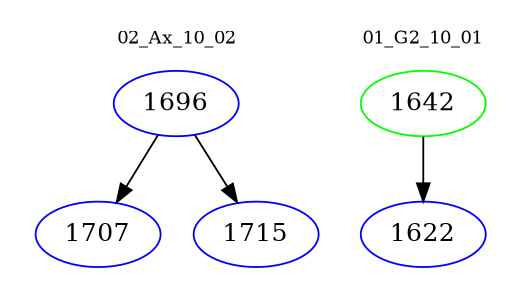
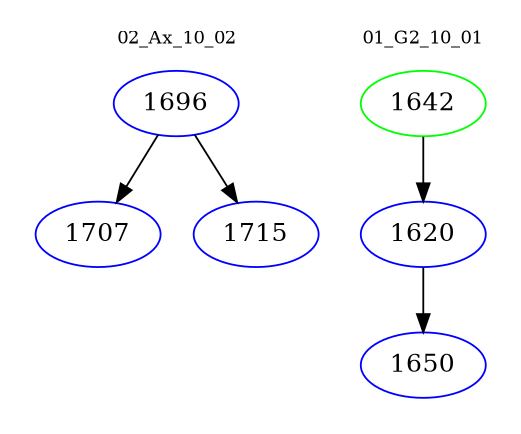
(423, 234) -> (423, 234)
none -> (423, 365)
